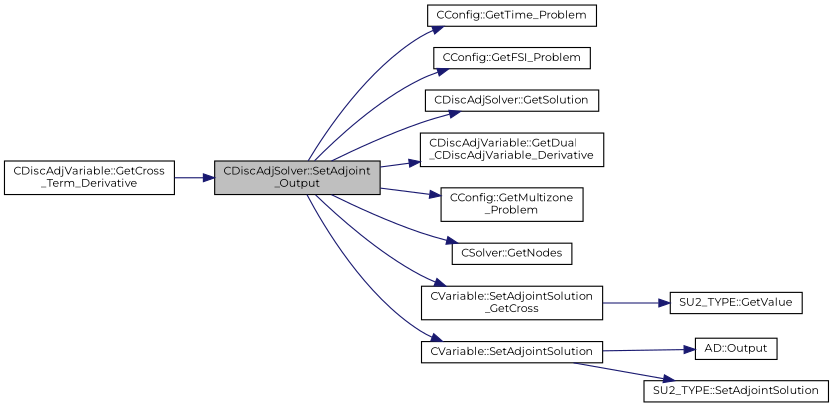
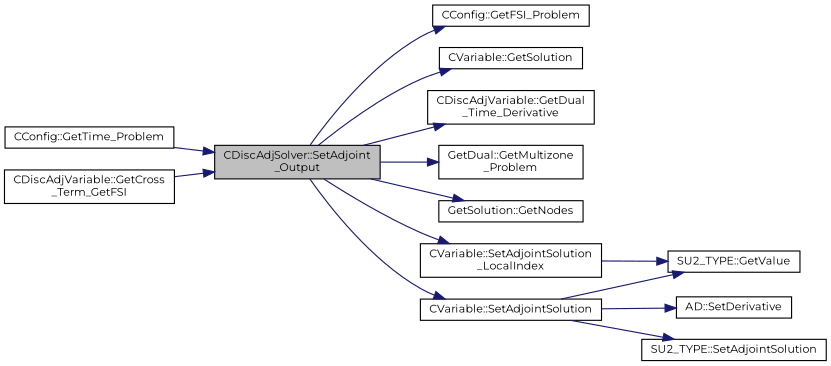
(362, 87) -> (189, 149)
(512, 101) -> (511, 58)
(512, 150) -> (511, 107)
(89, 178) -> (89, 187)
(512, 205) -> (511, 162)
(512, 254) -> (511, 211)
none -> (617, 287)
(512, 303) -> (511, 261)
(736, 349) -> (734, 307)
